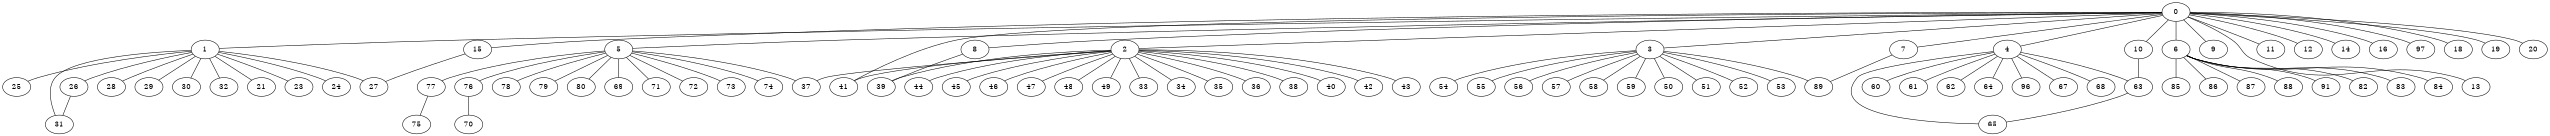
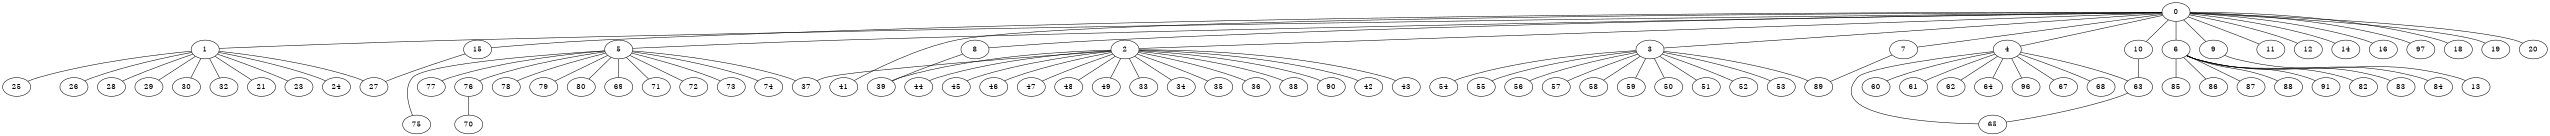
(982, 61) -> none
(2312, 74) -> (2388, 67)
(1331, 87) -> (1331, 87)
(424, 106) -> (488, 61)
(59, 124) -> none
